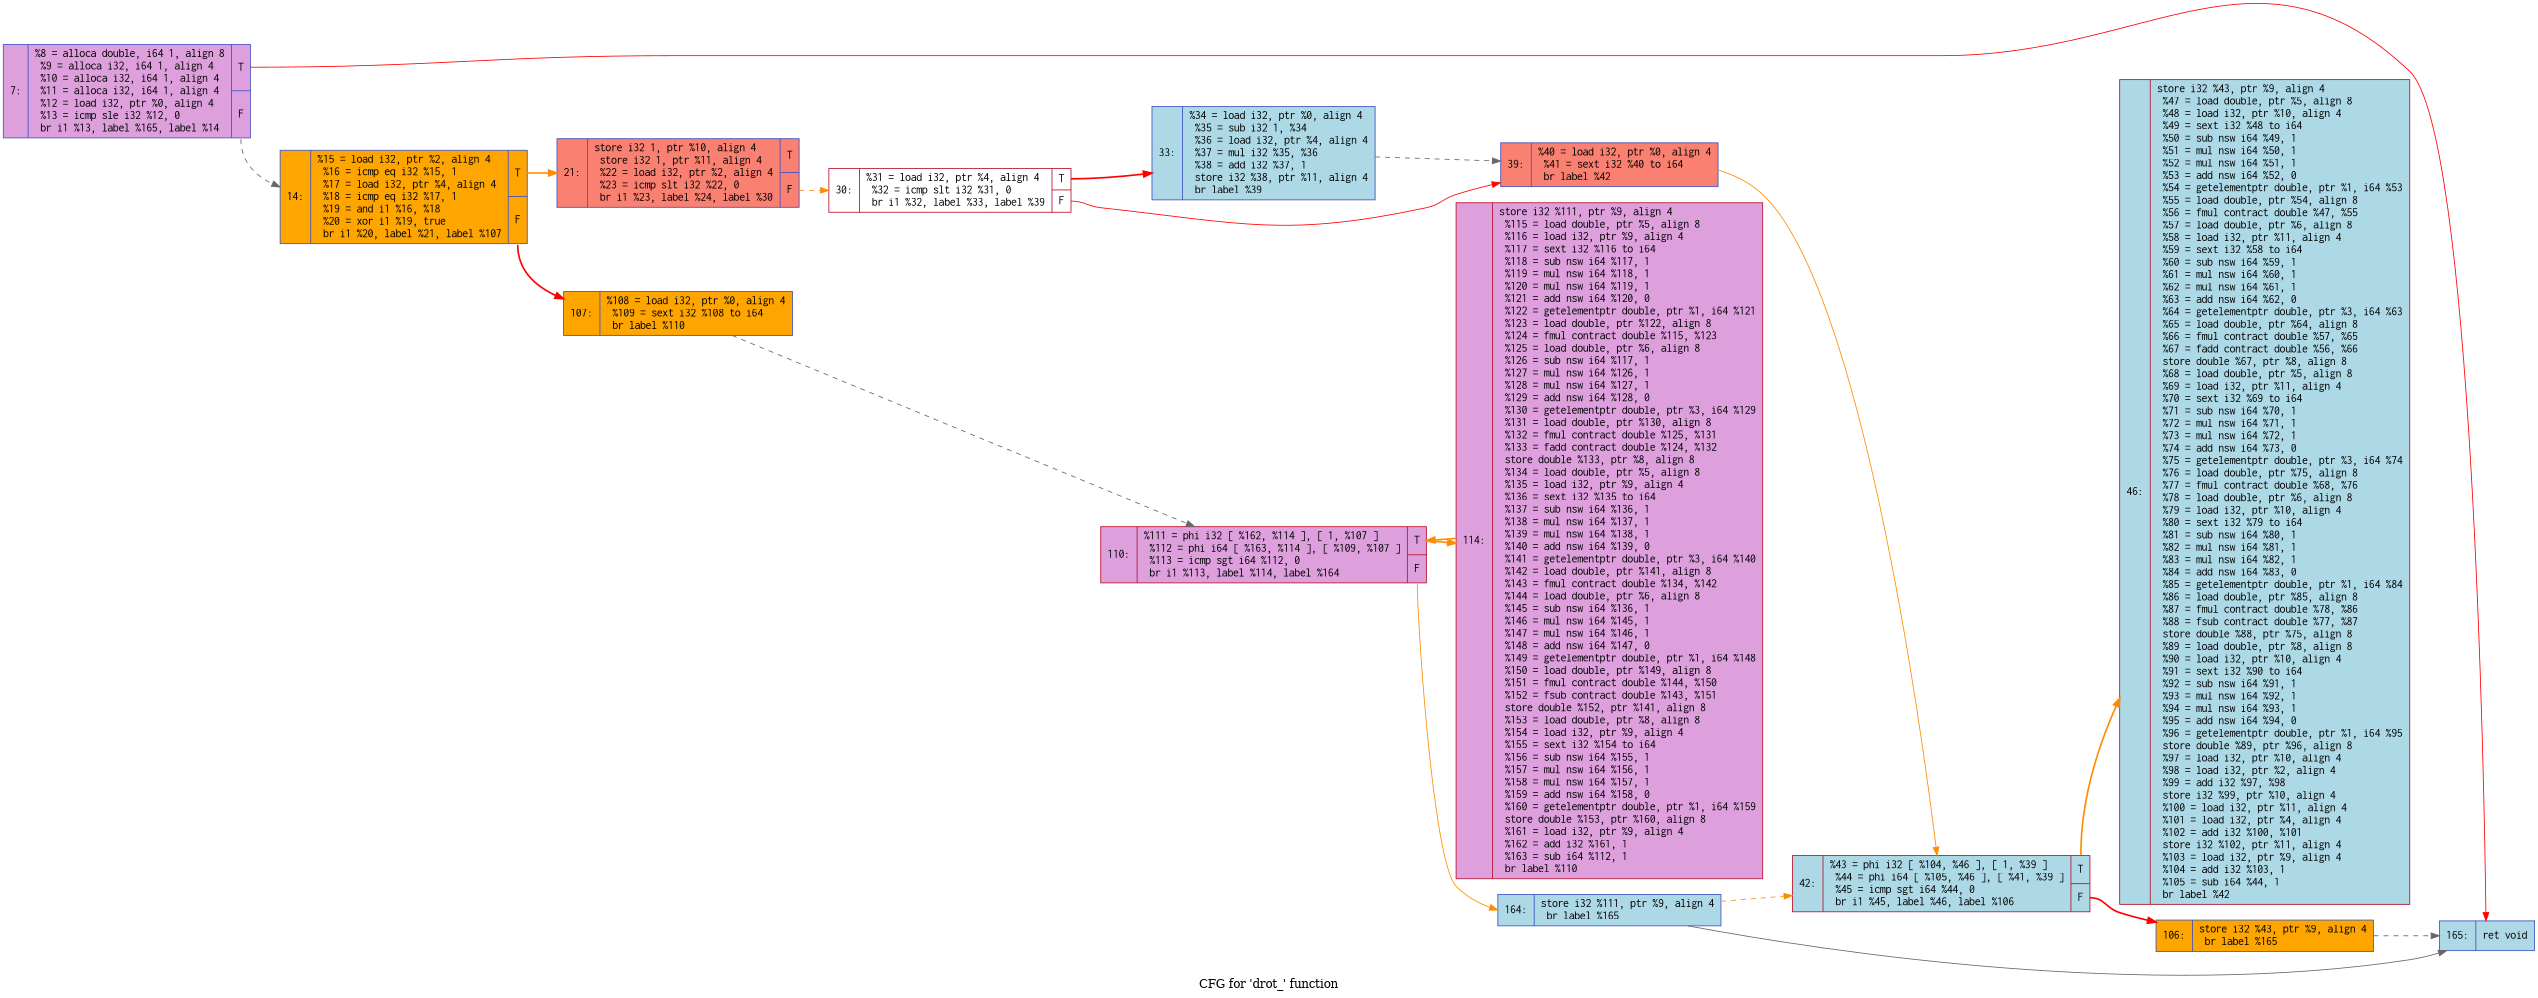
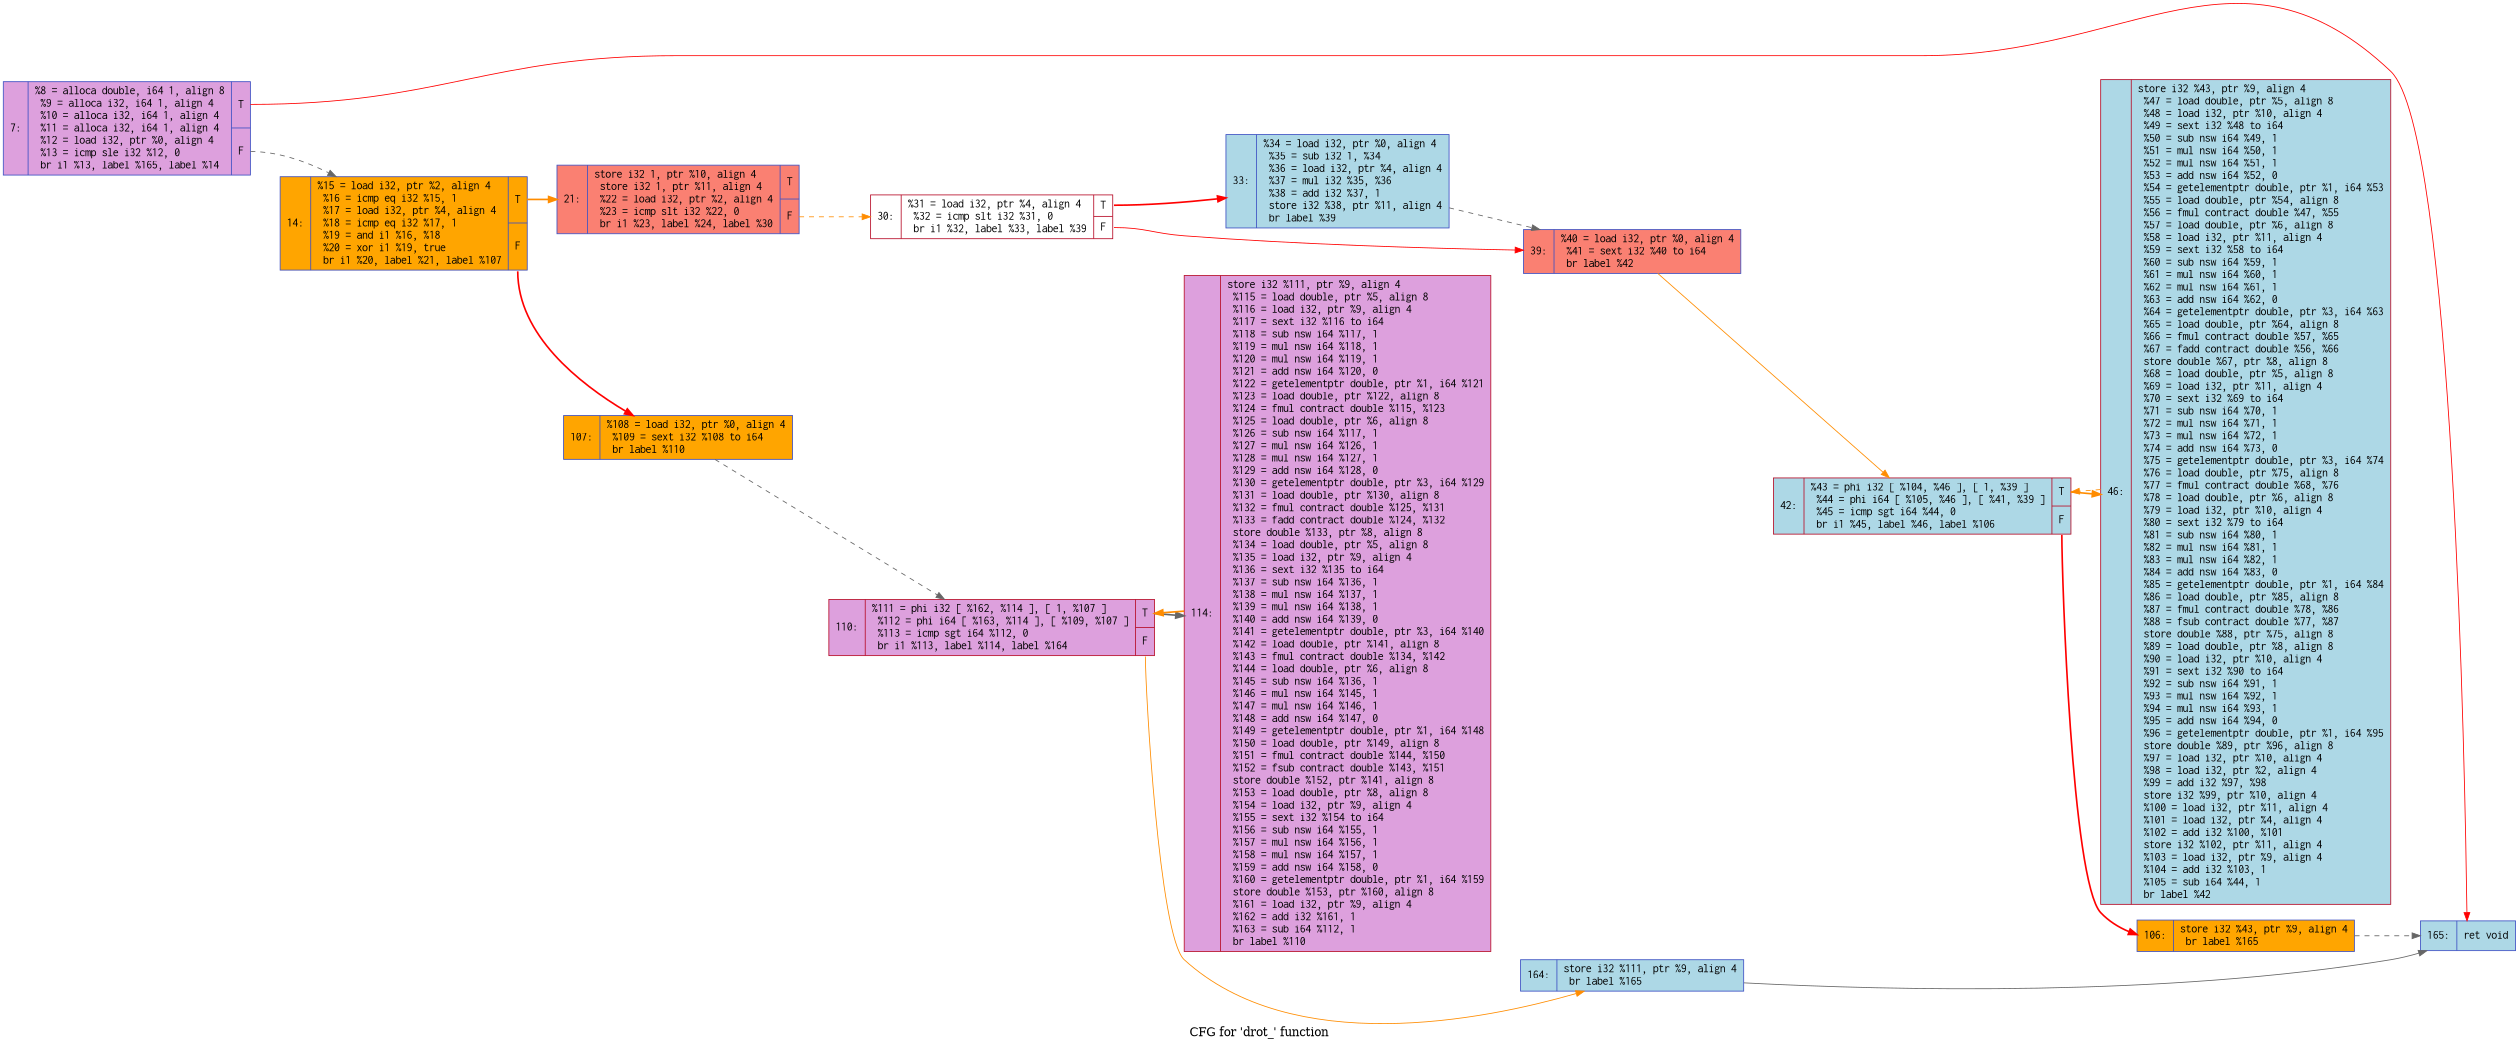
(1437, 542) -> (1165, 614)
(1752, 899) -> (2095, 490)
